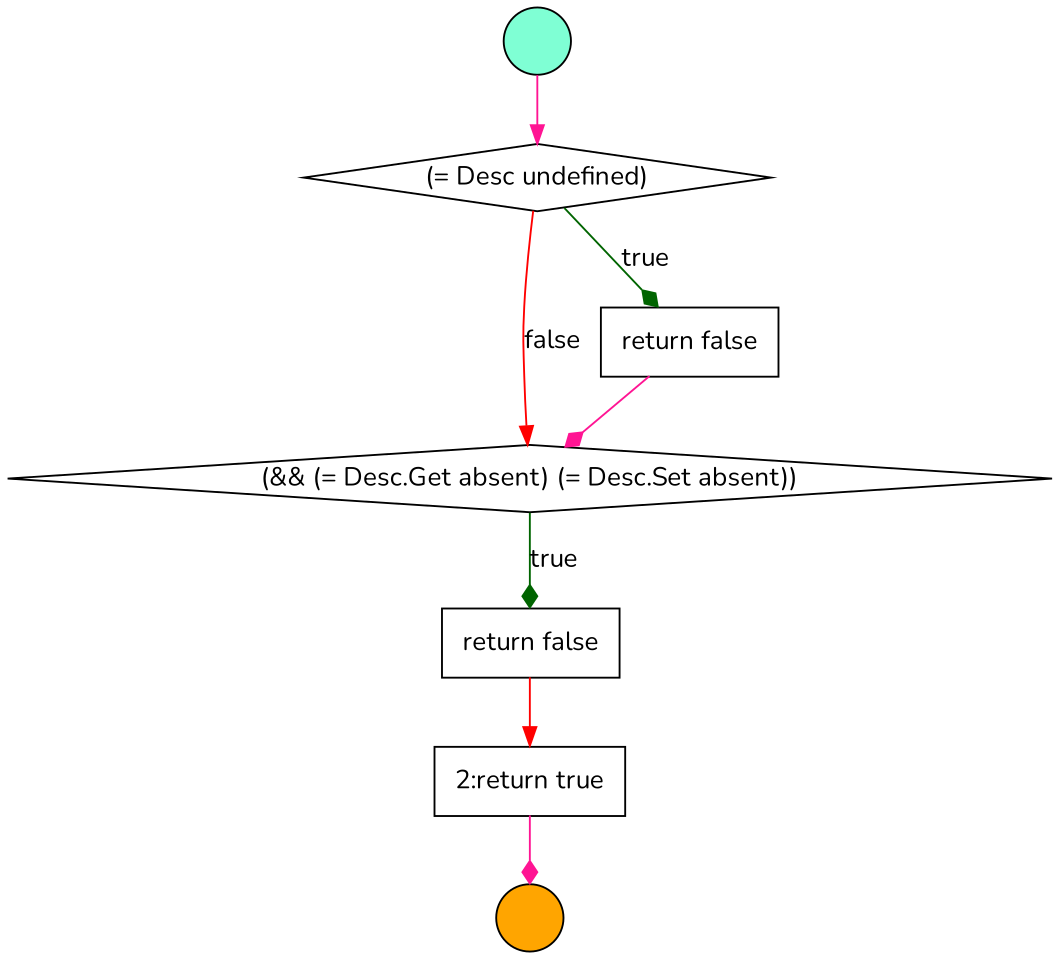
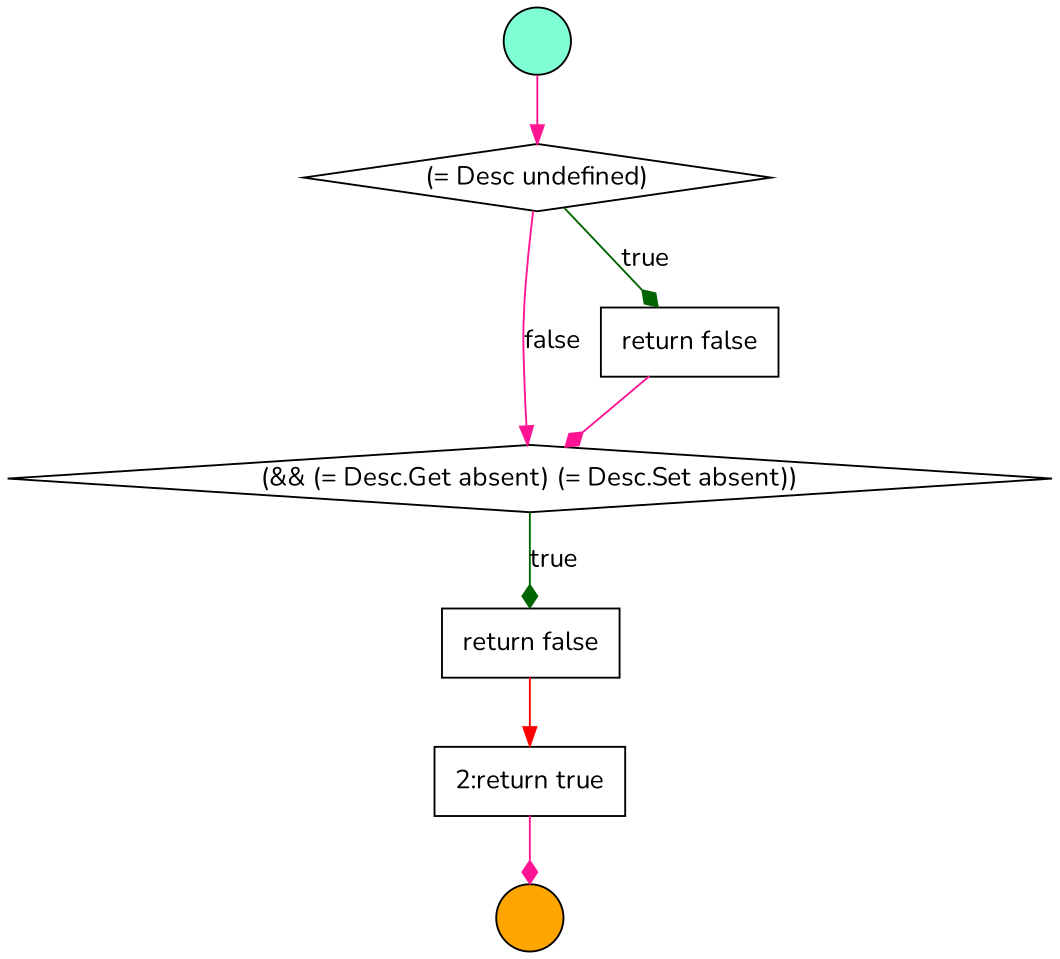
(524, 318) -> (524, 318)
